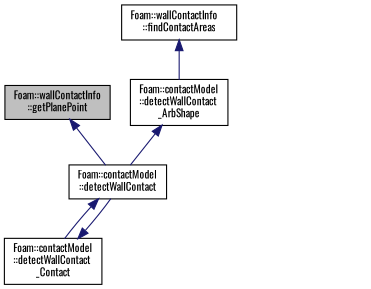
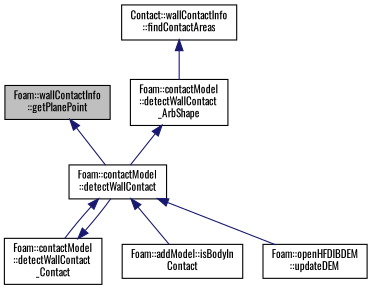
(179, 22) -> (179, 22)
none -> (182, 261)
none -> (315, 261)
